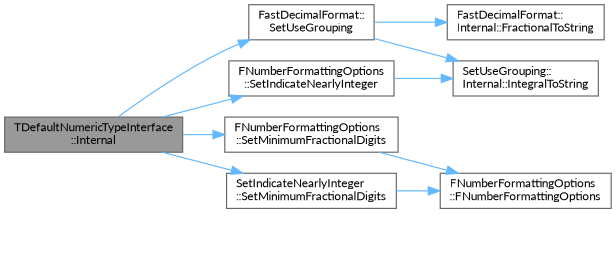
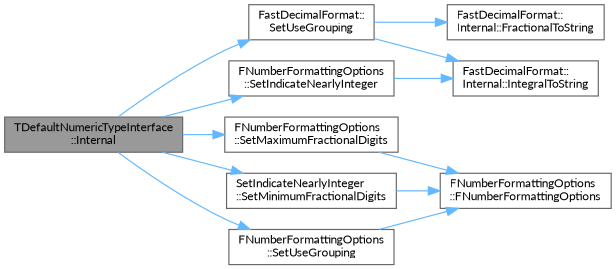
(526, 78) -> (526, 78)
(311, 135) -> (311, 135)
none -> (311, 247)
